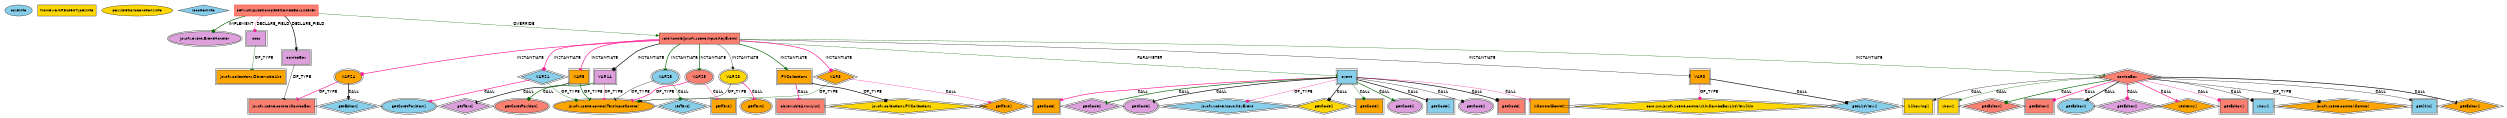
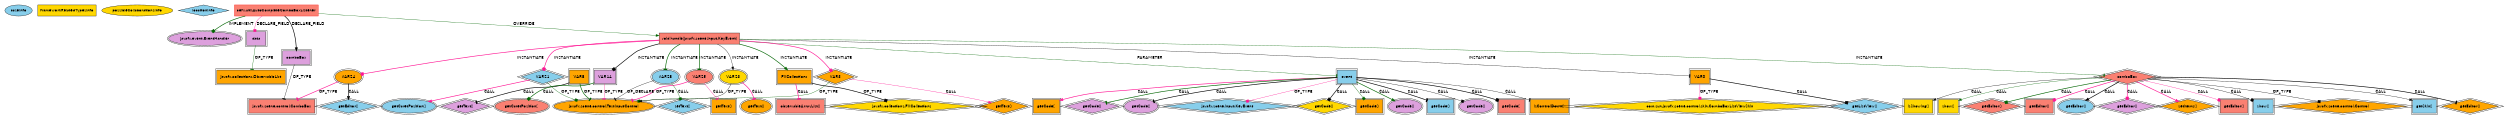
(605, 45) -> none
(1443, 84) -> (1443, 84)
(641, 92) -> (641, 92)
